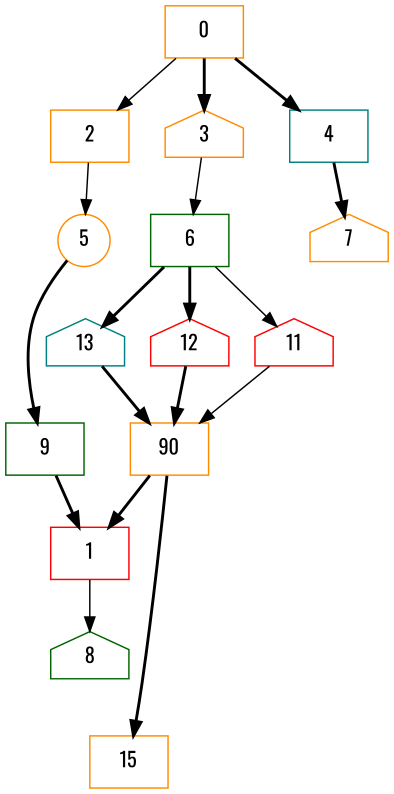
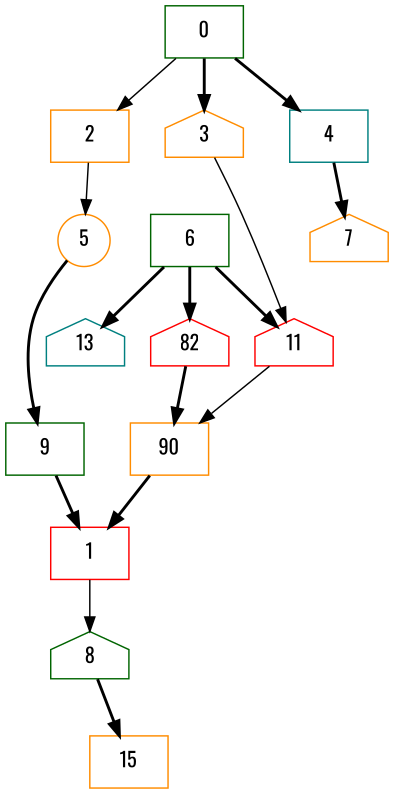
(204, 32) -> (204, 32)
(198, 179) -> (250, 232)
(241, 292) -> (241, 292)
(190, 345) -> (190, 345)
(121, 389) -> none
(153, 599) -> (106, 701)
